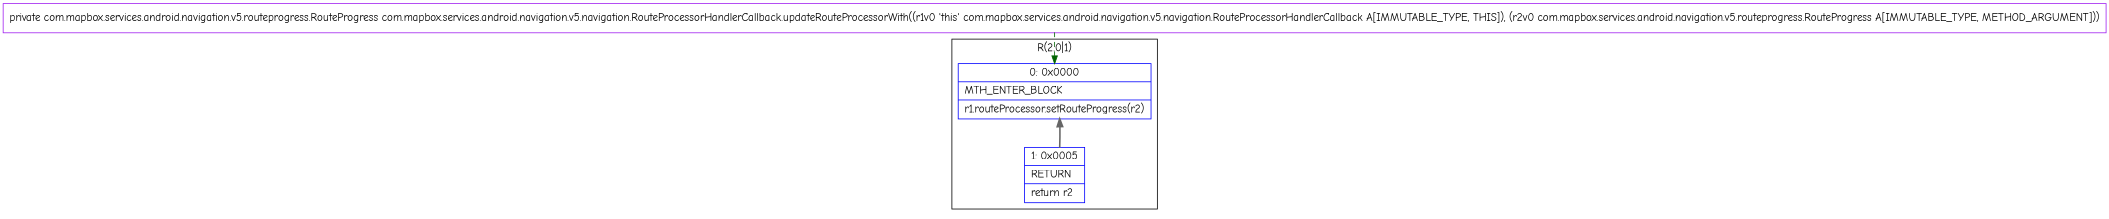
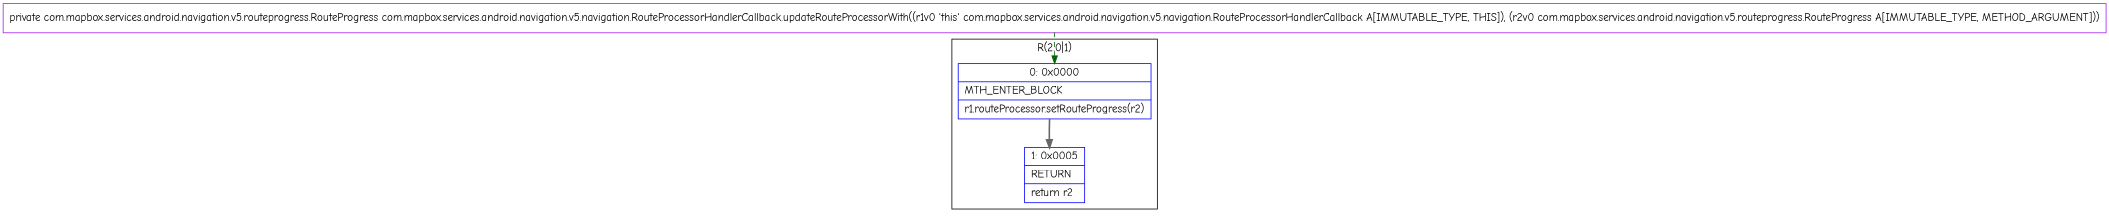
(1060, 137) -> (1049, 129)
